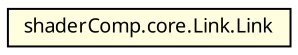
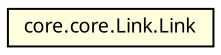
(149, 28) -> (111, 28)
